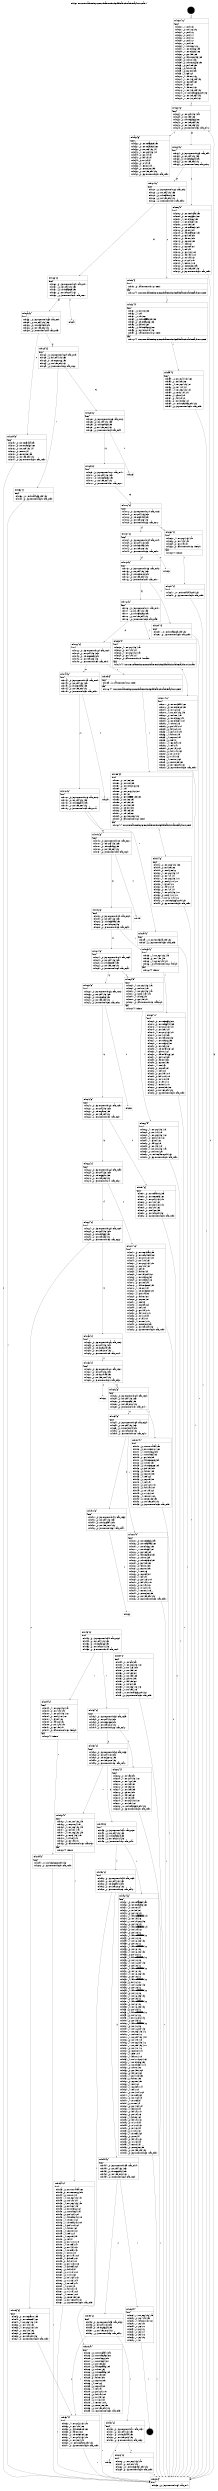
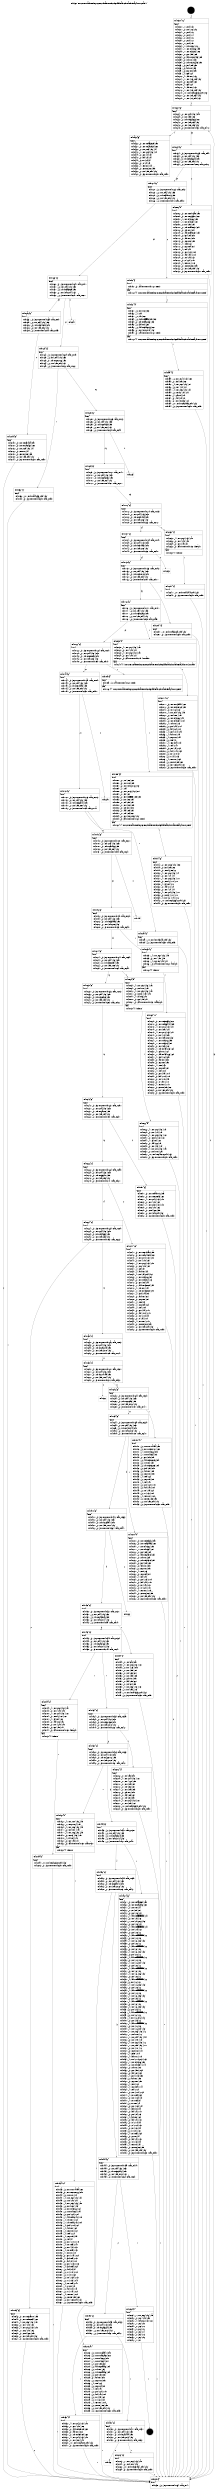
(49, 340) -> (63, 322)
(129, 1108) -> none
none -> (101, 1614)
(54, 2378) -> (38, 2458)
